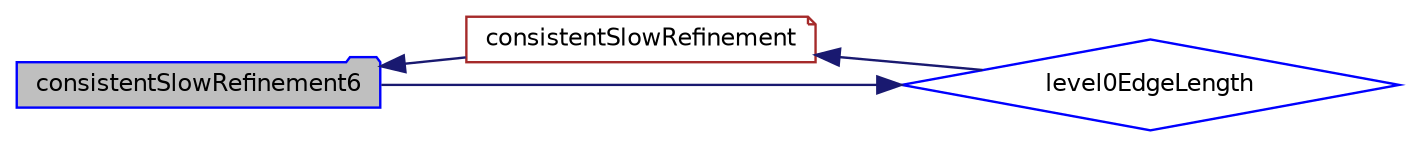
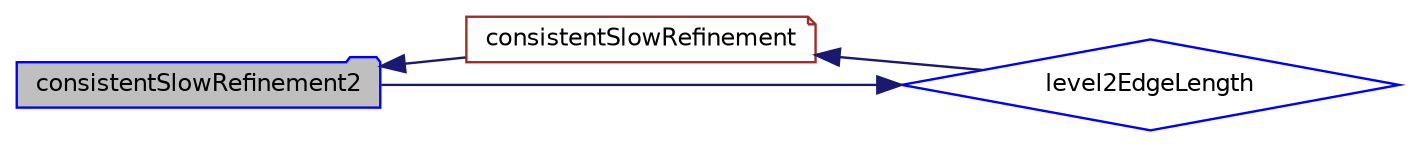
(199, 85) -> (199, 85)
(1150, 85) -> (1150, 85)
